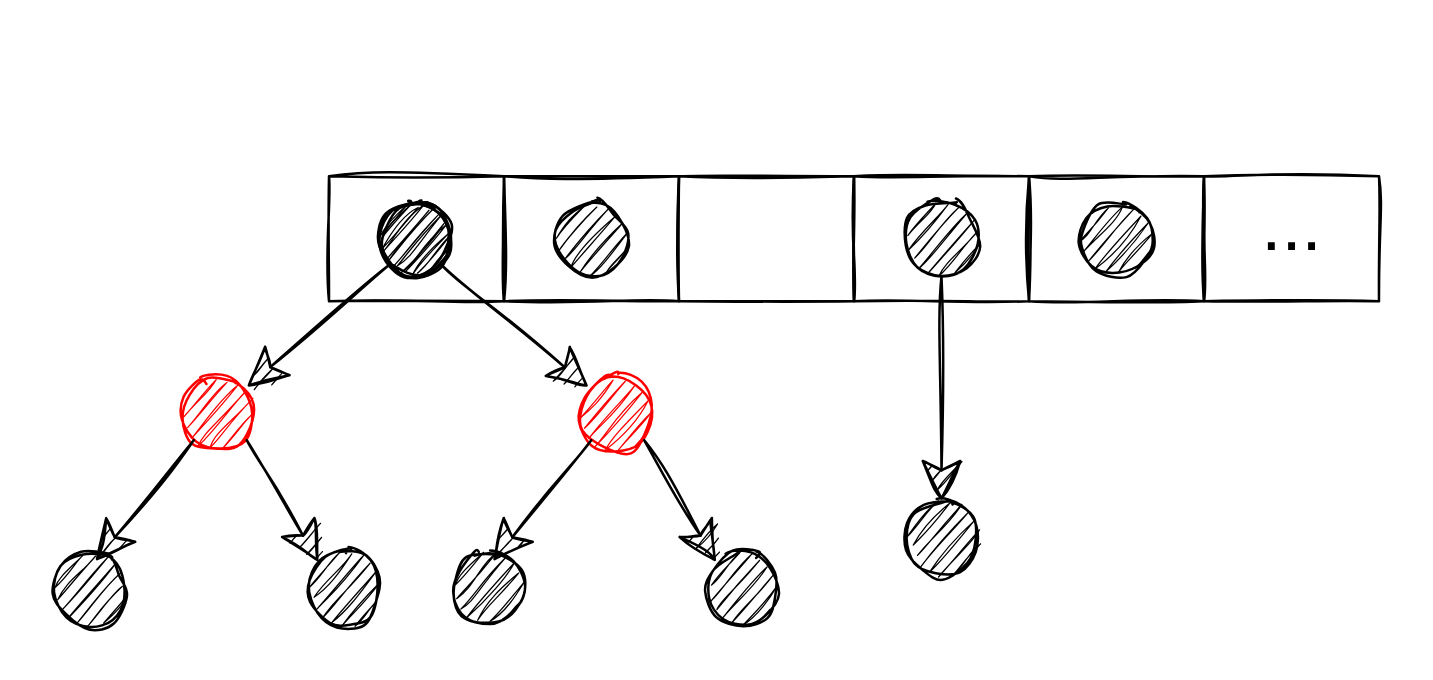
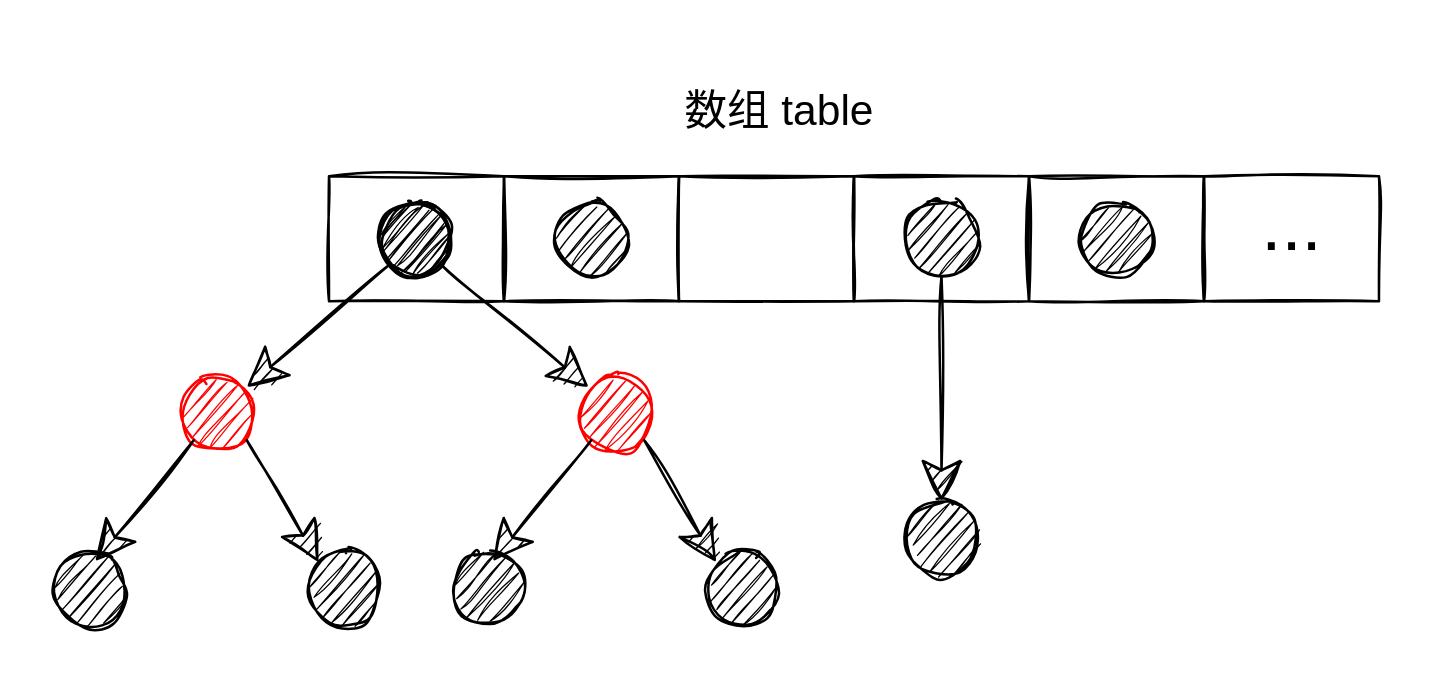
none -> (779, 101)
